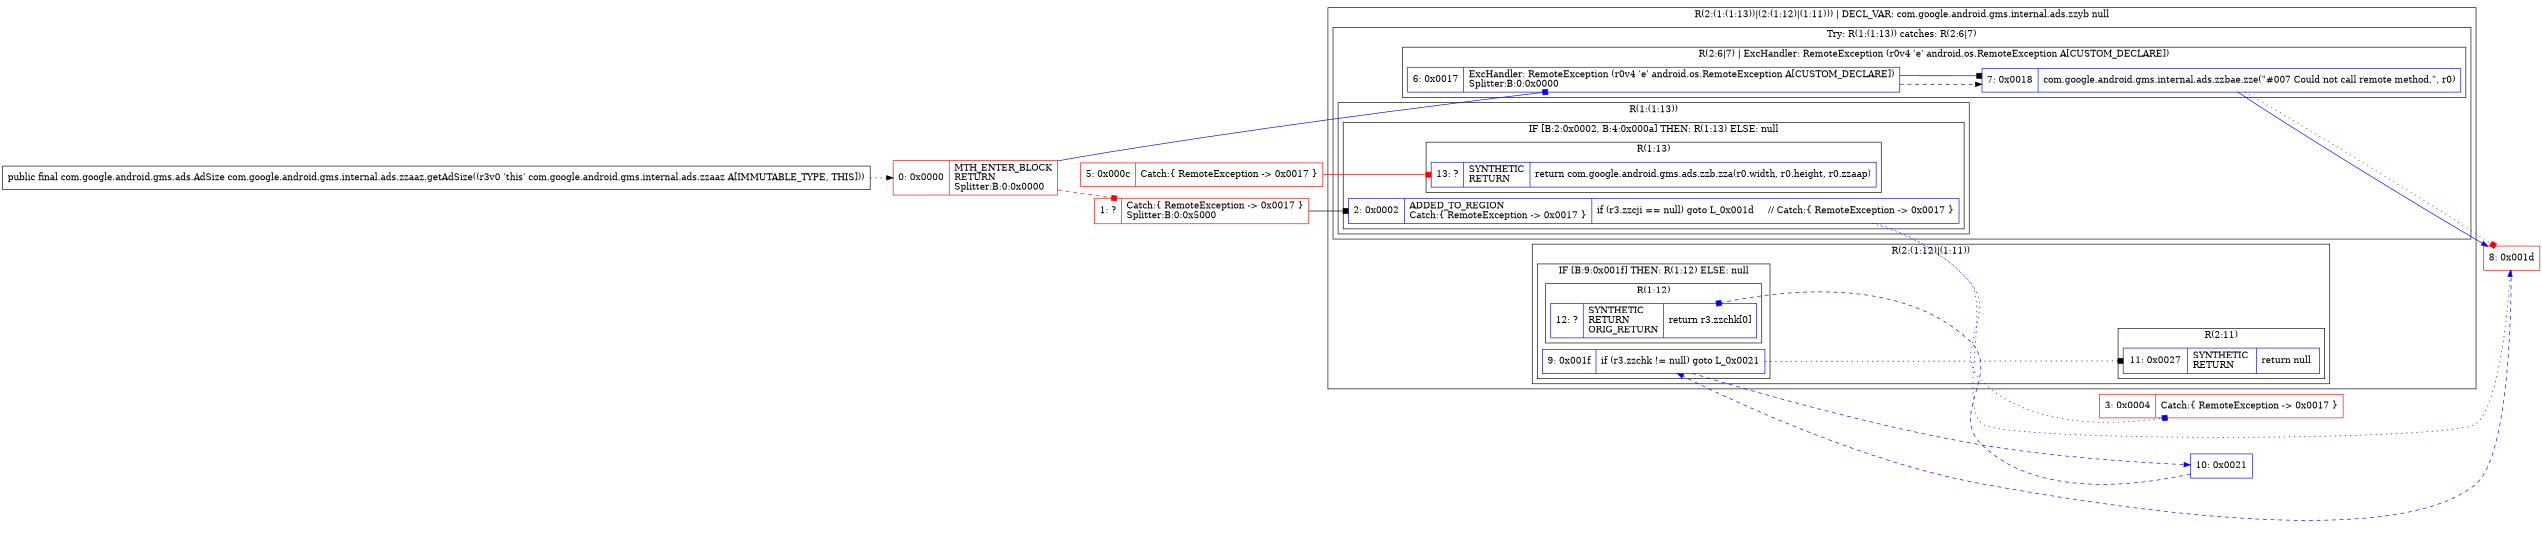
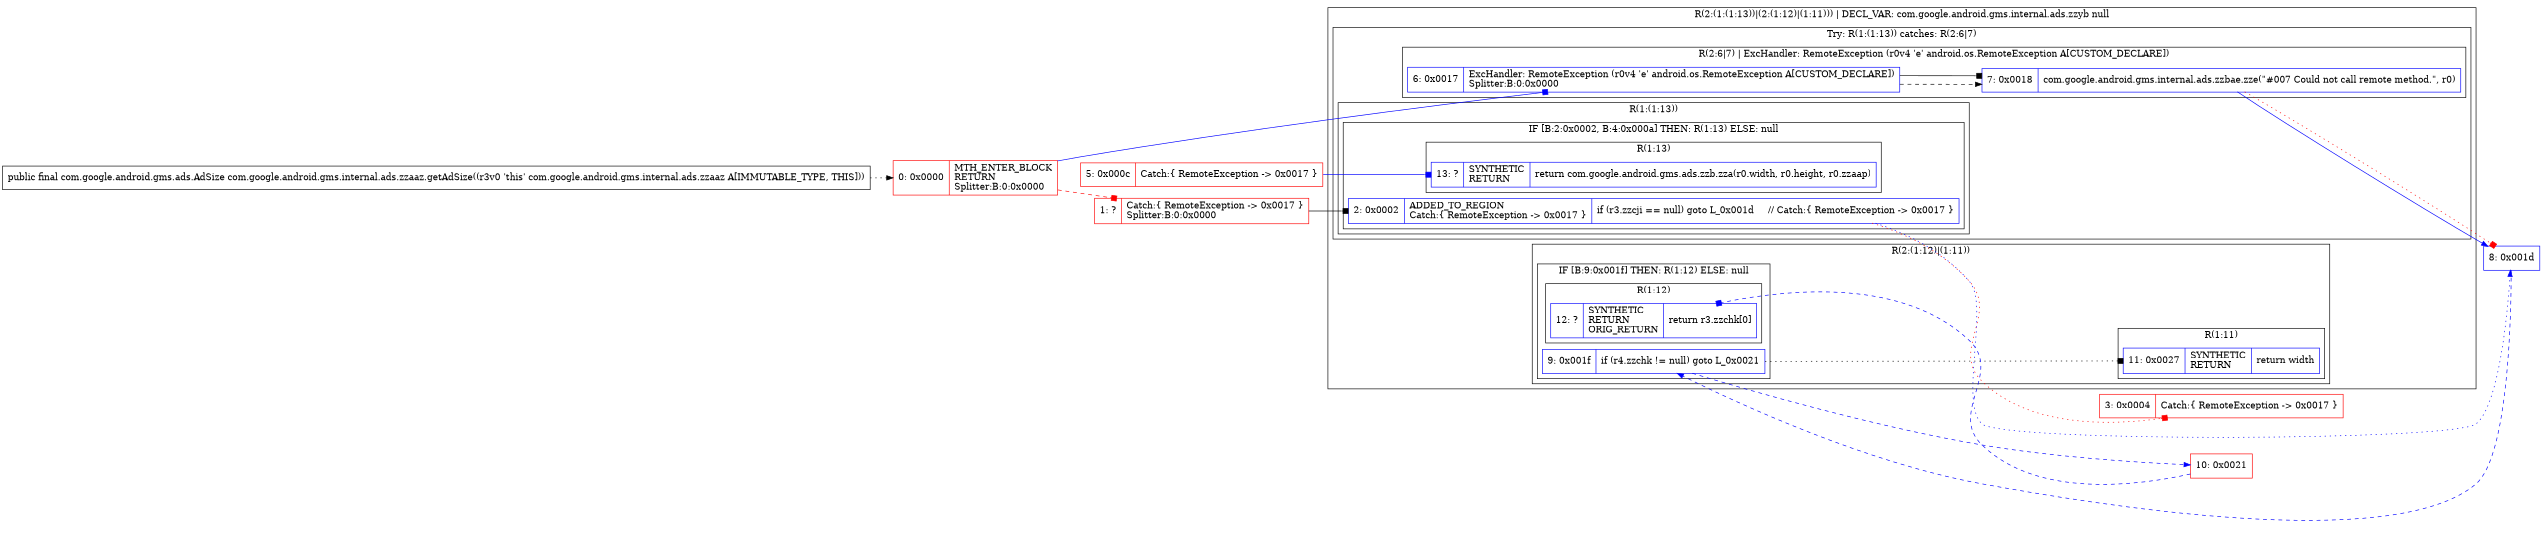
(1374, 175) -> (1374, 175)
(1172, 215) -> (1172, 215)
(2512, 258) -> (2512, 258)
(2221, 336) -> (2221, 336)
(1680, 361) -> (1680, 361)
(2286, 361) -> (2285, 361)
(2002, 397) -> (2002, 397)
(2221, 466) -> (2221, 466)
